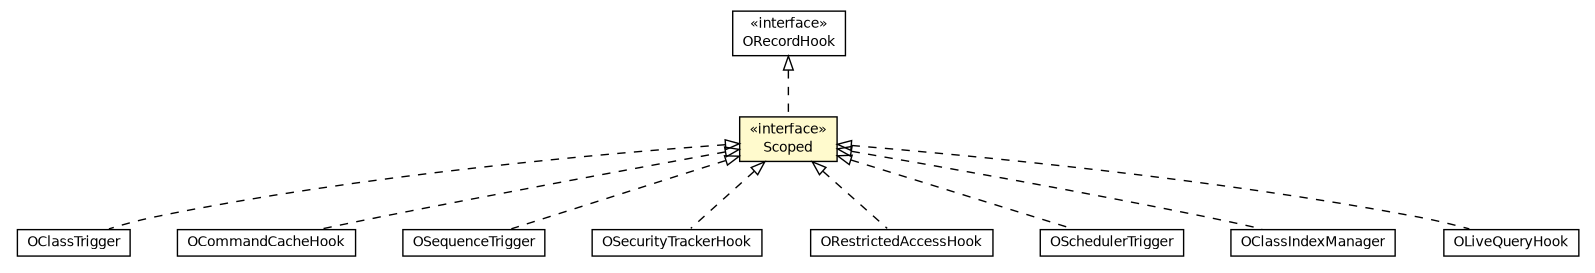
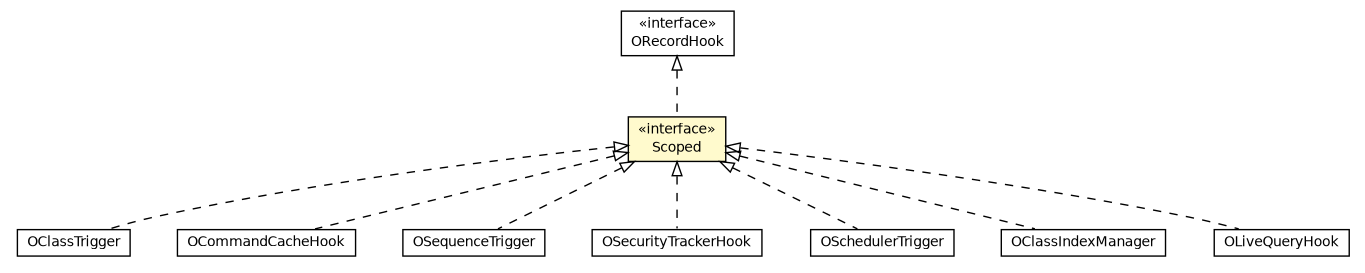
(901, 242) -> none
